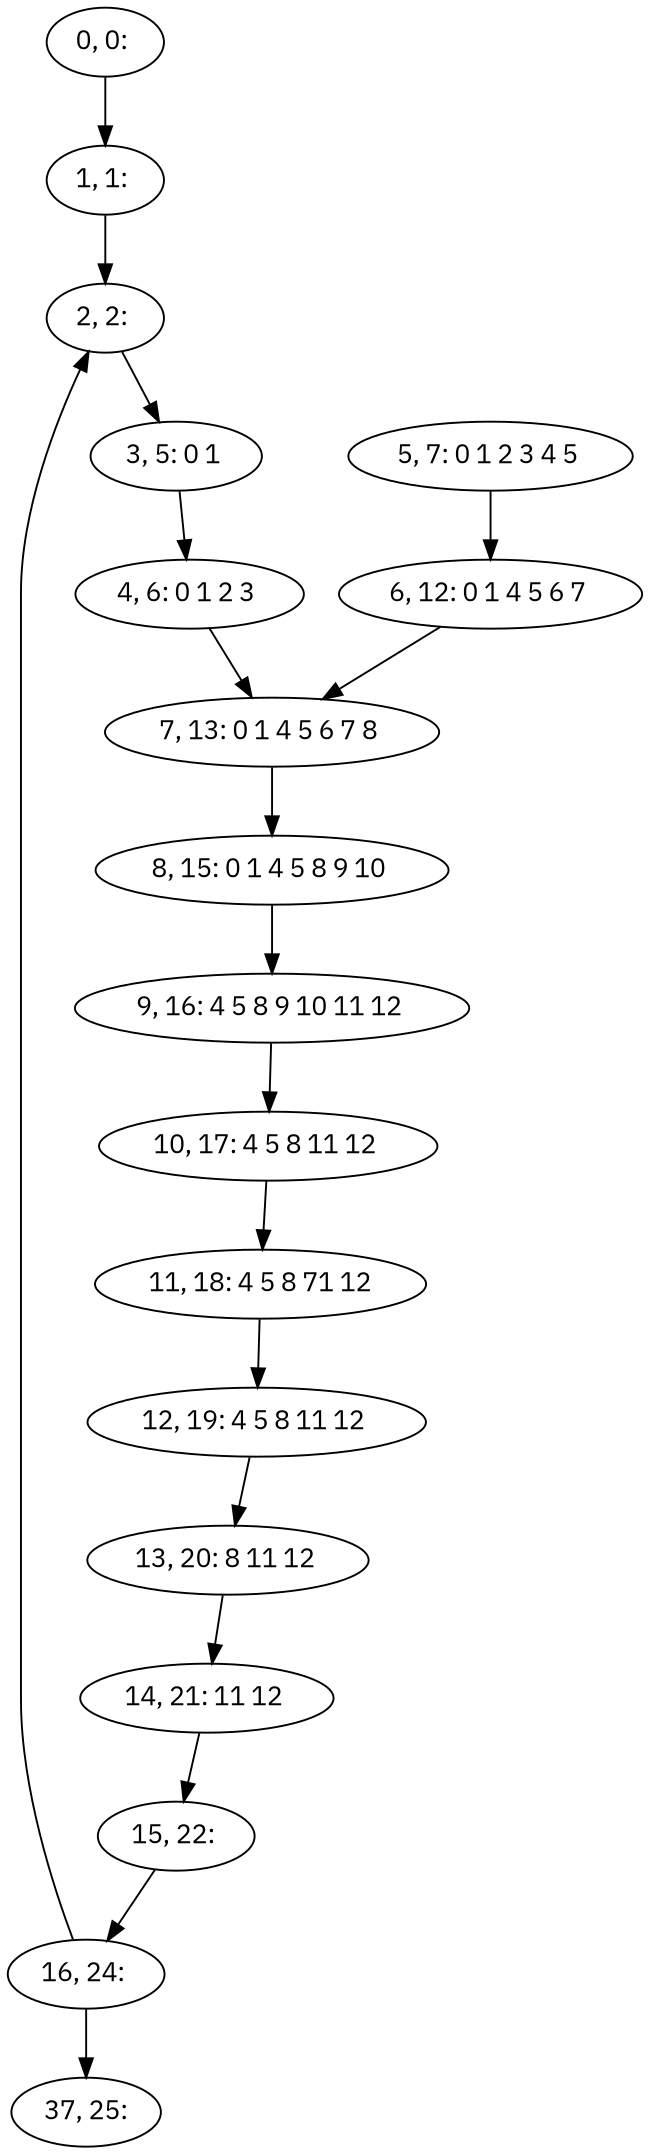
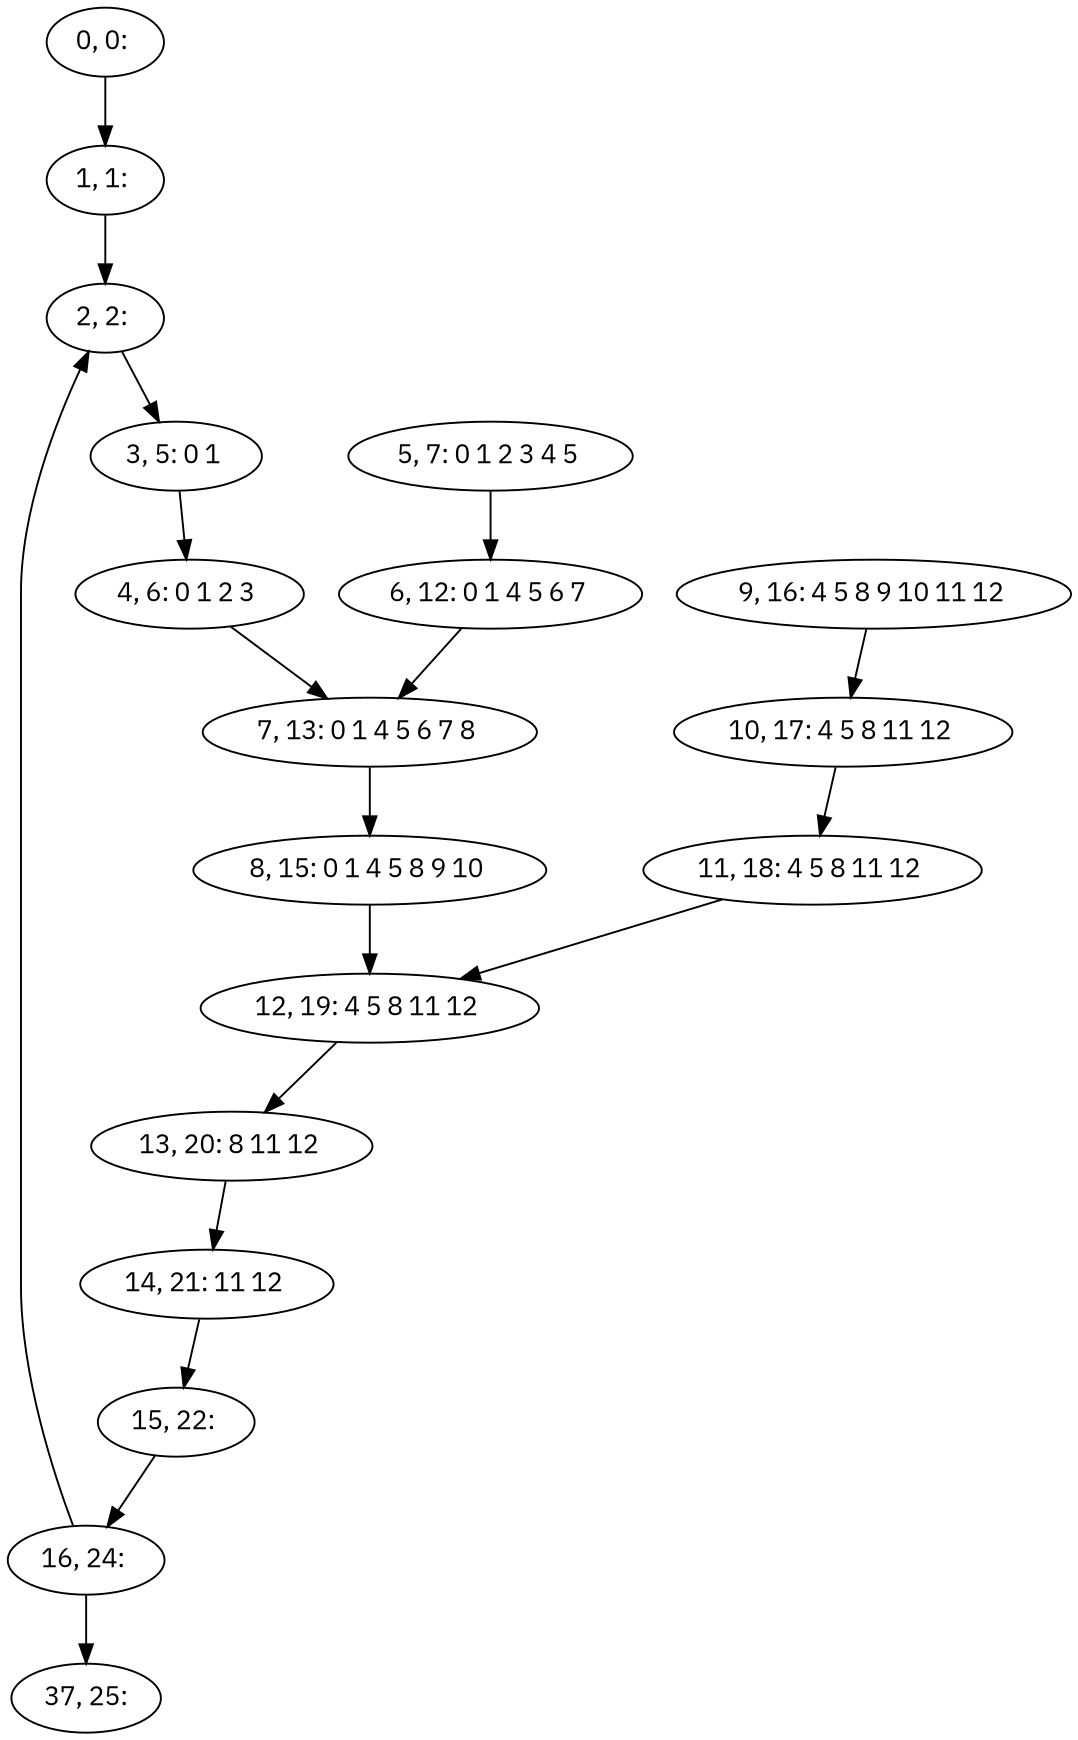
(272, 930) -> (370, 930)
(261, 1284) -> (813, 870)
